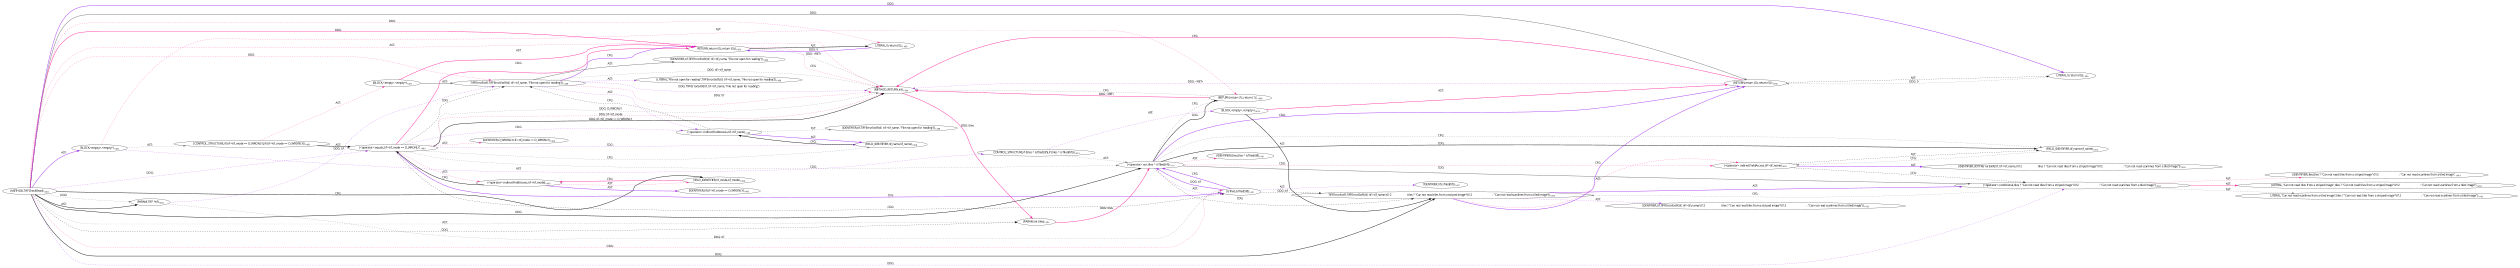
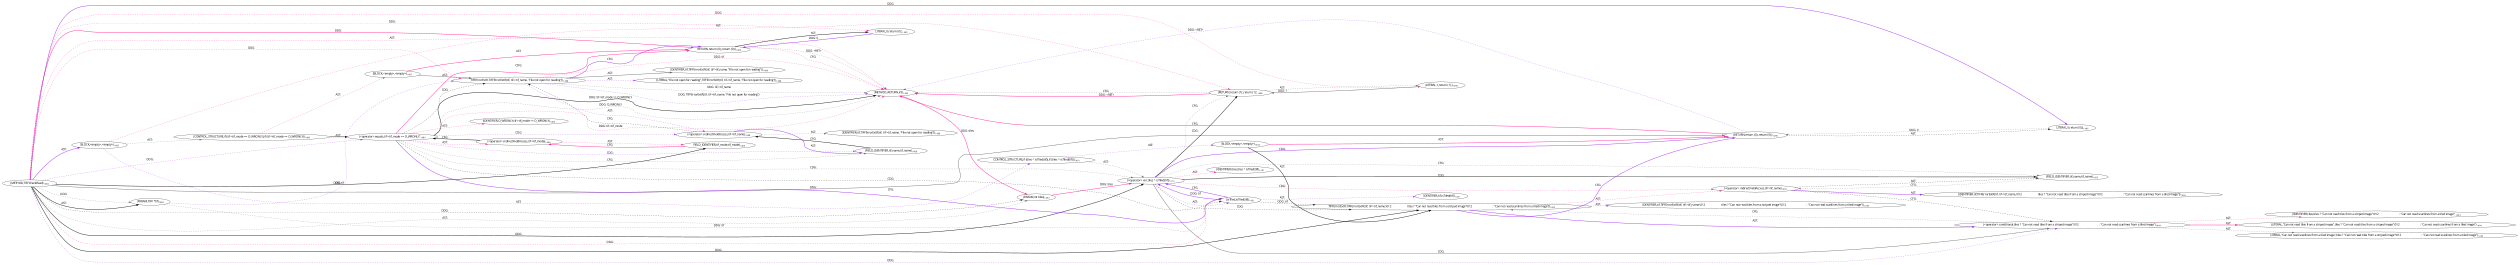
none -> (1441, 85)
(719, 191) -> none
